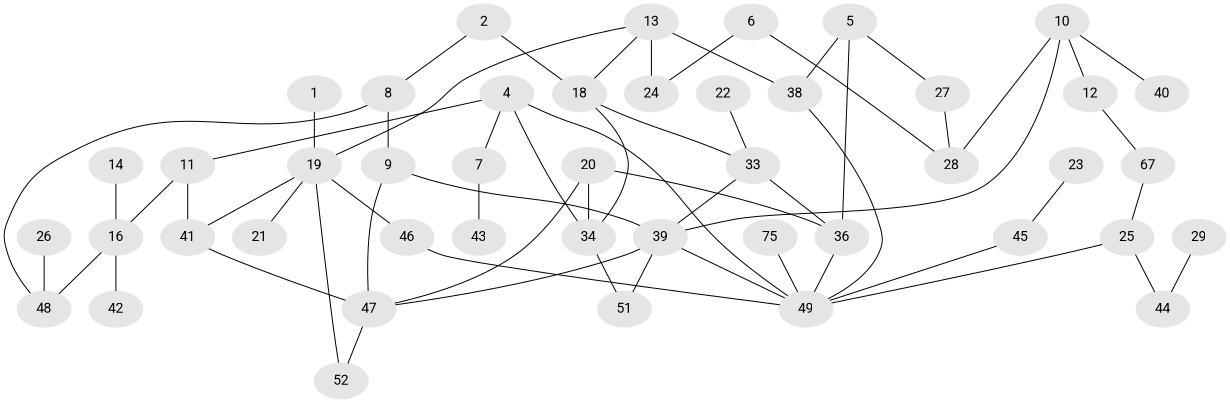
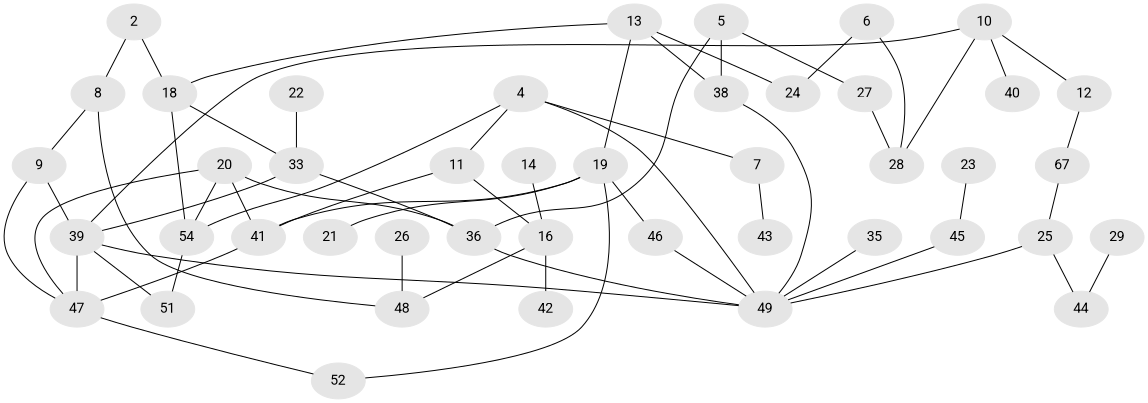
(314, 94) -> none
none -> (241, 201)
(589, 237) -> (187, 237)
(770, 237) -> (875, 237)
